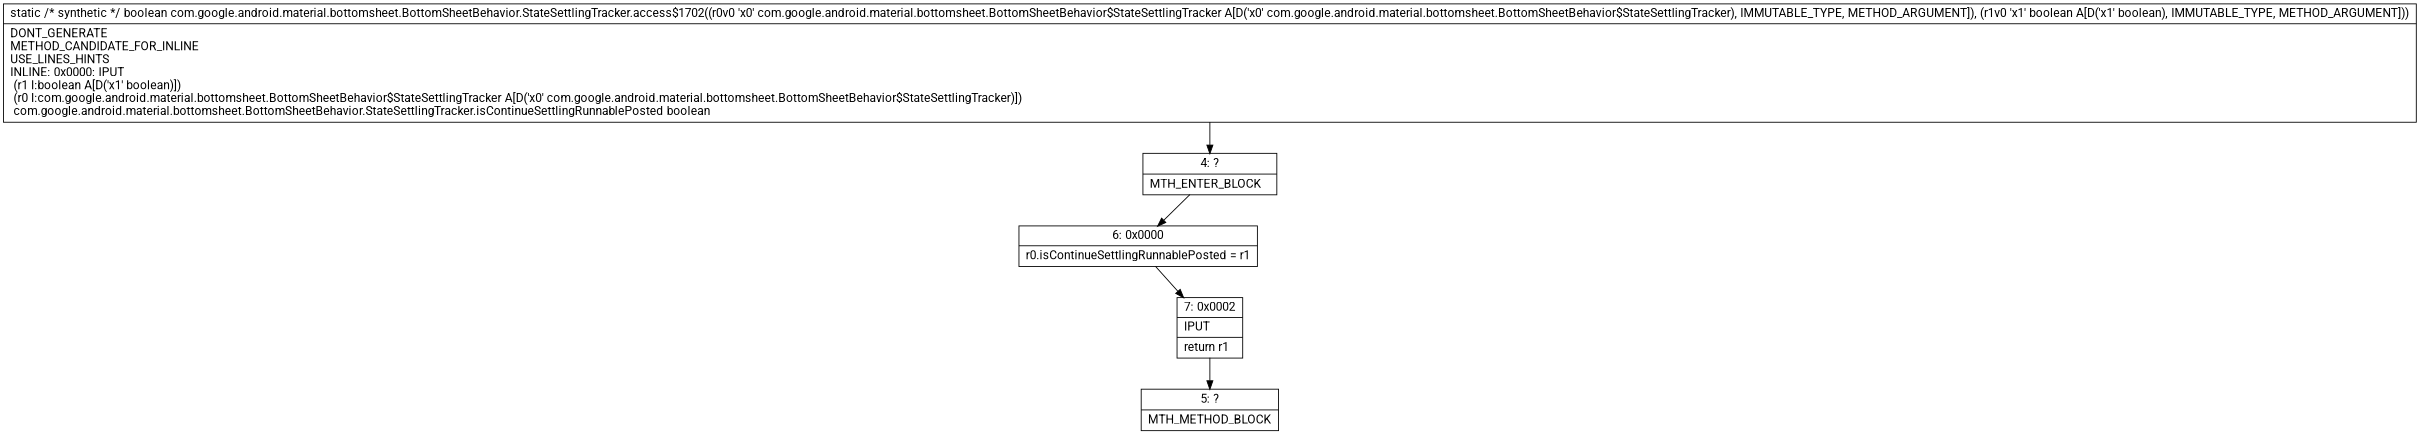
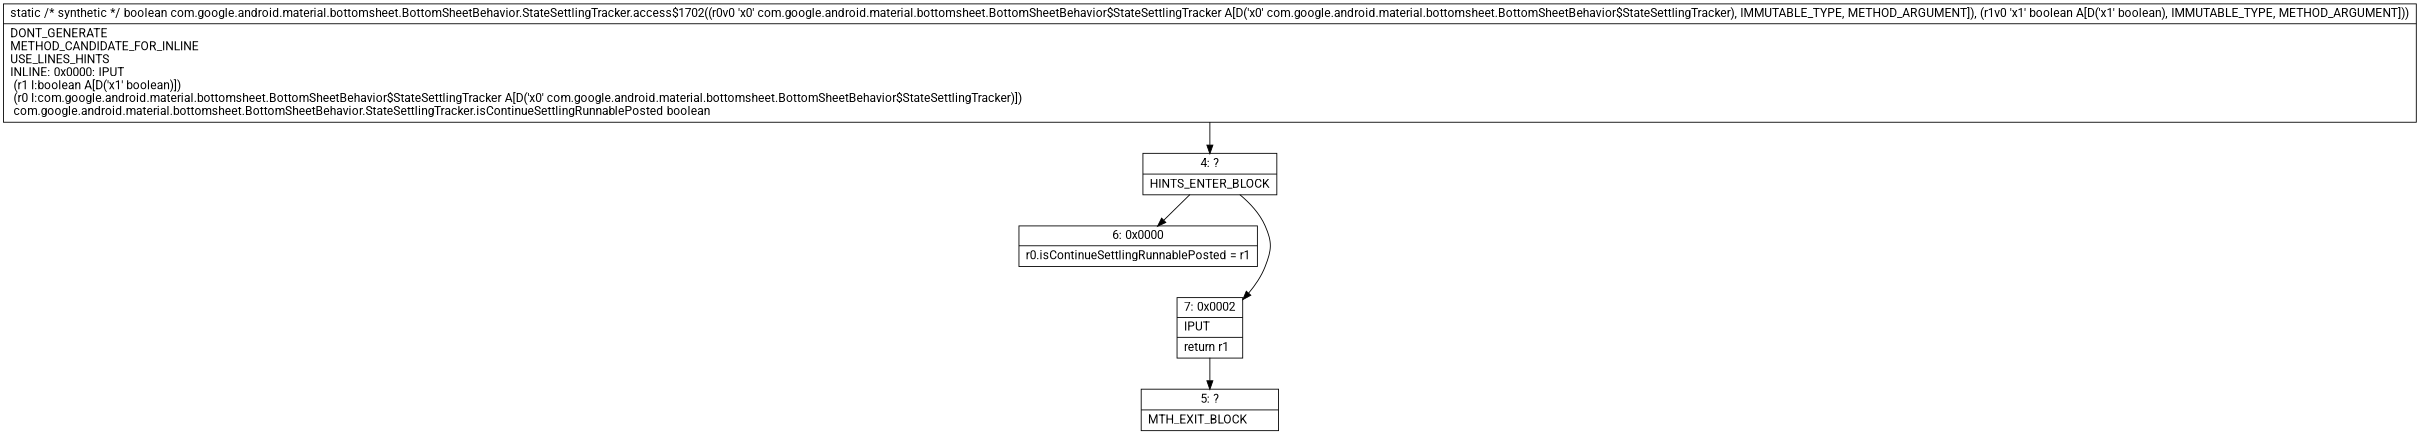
(1206, 184) -> (1210, 184)
(1167, 279) -> (1270, 242)
(1210, 420) -> (1198, 420)
